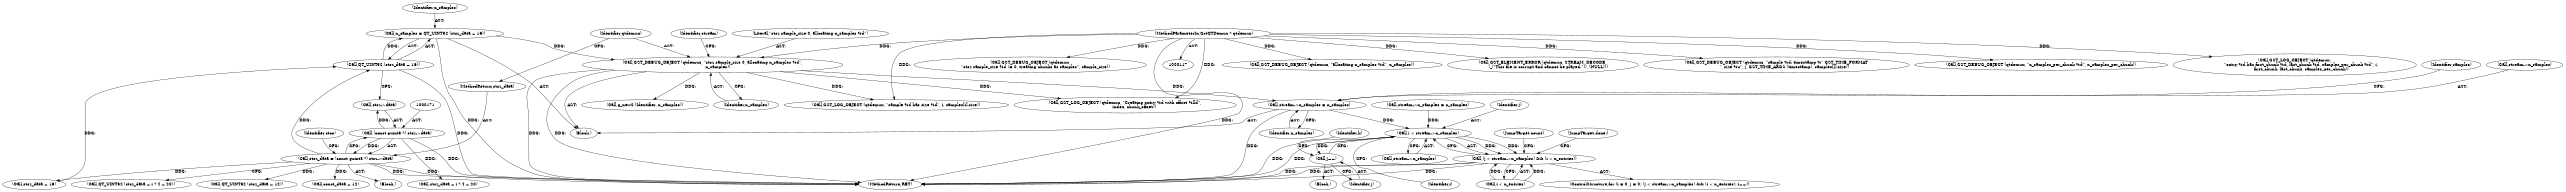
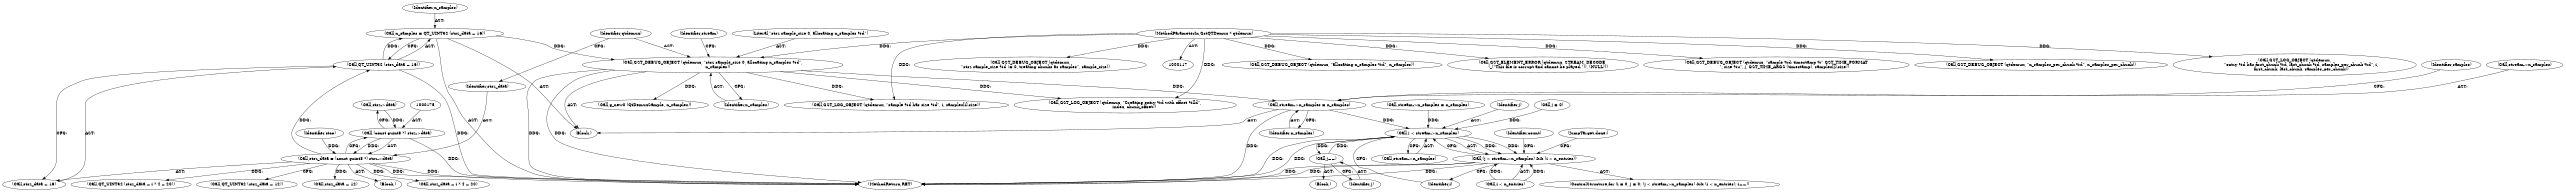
(414, 46) -> (414, 46)
(381, 83) -> (150, 72)
(487, 87) -> (487, 87)
(426, 105) -> (426, 105)
(645, 105) -> (645, 105)
none -> (1552, 105)
(385, 120) -> (385, 120)
(399, 120) -> (399, 120)
(474, 120) -> (474, 120)
(91, 133) -> (91, 133)
(1157, 133) -> none
(1349, 133) -> none
(1524, 133) -> (1524, 133)
(335, 146) -> (335, 146)
(1343, 146) -> (1343, 146)
(420, 159) -> (385, 176)
(1506, 169) -> (1475, 170)
(181, 172) -> (181, 172)
(258, 172) -> (258, 172)
(309, 172) -> (309, 172)
(336, 185) -> (336, 185)
